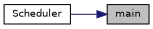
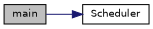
(84, 14) -> (59, 14)
